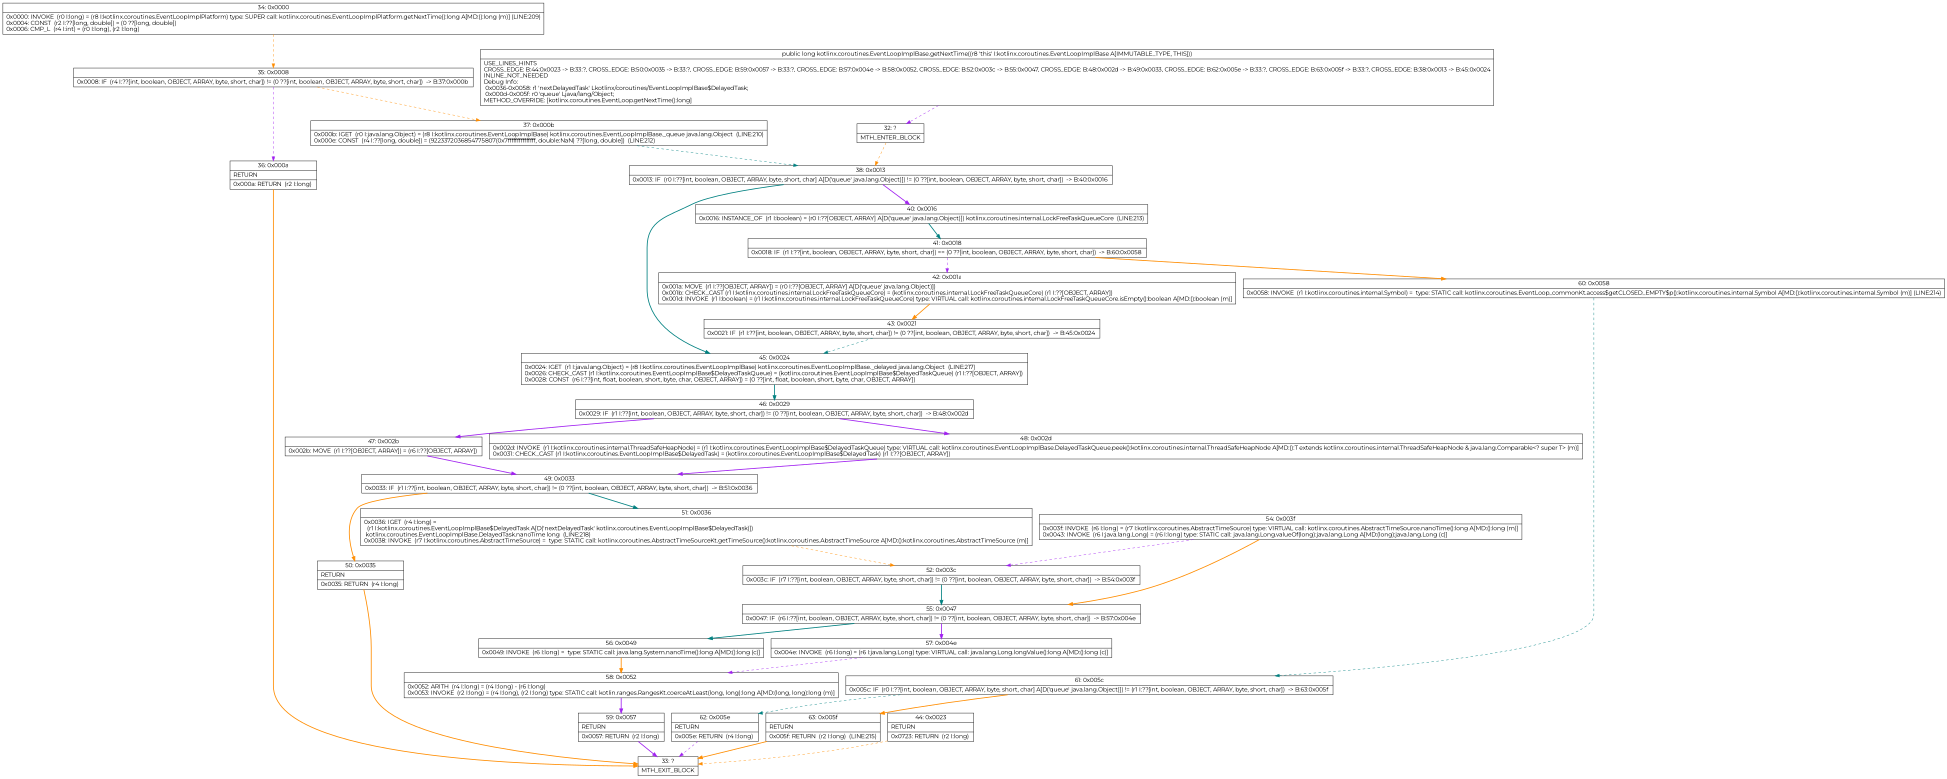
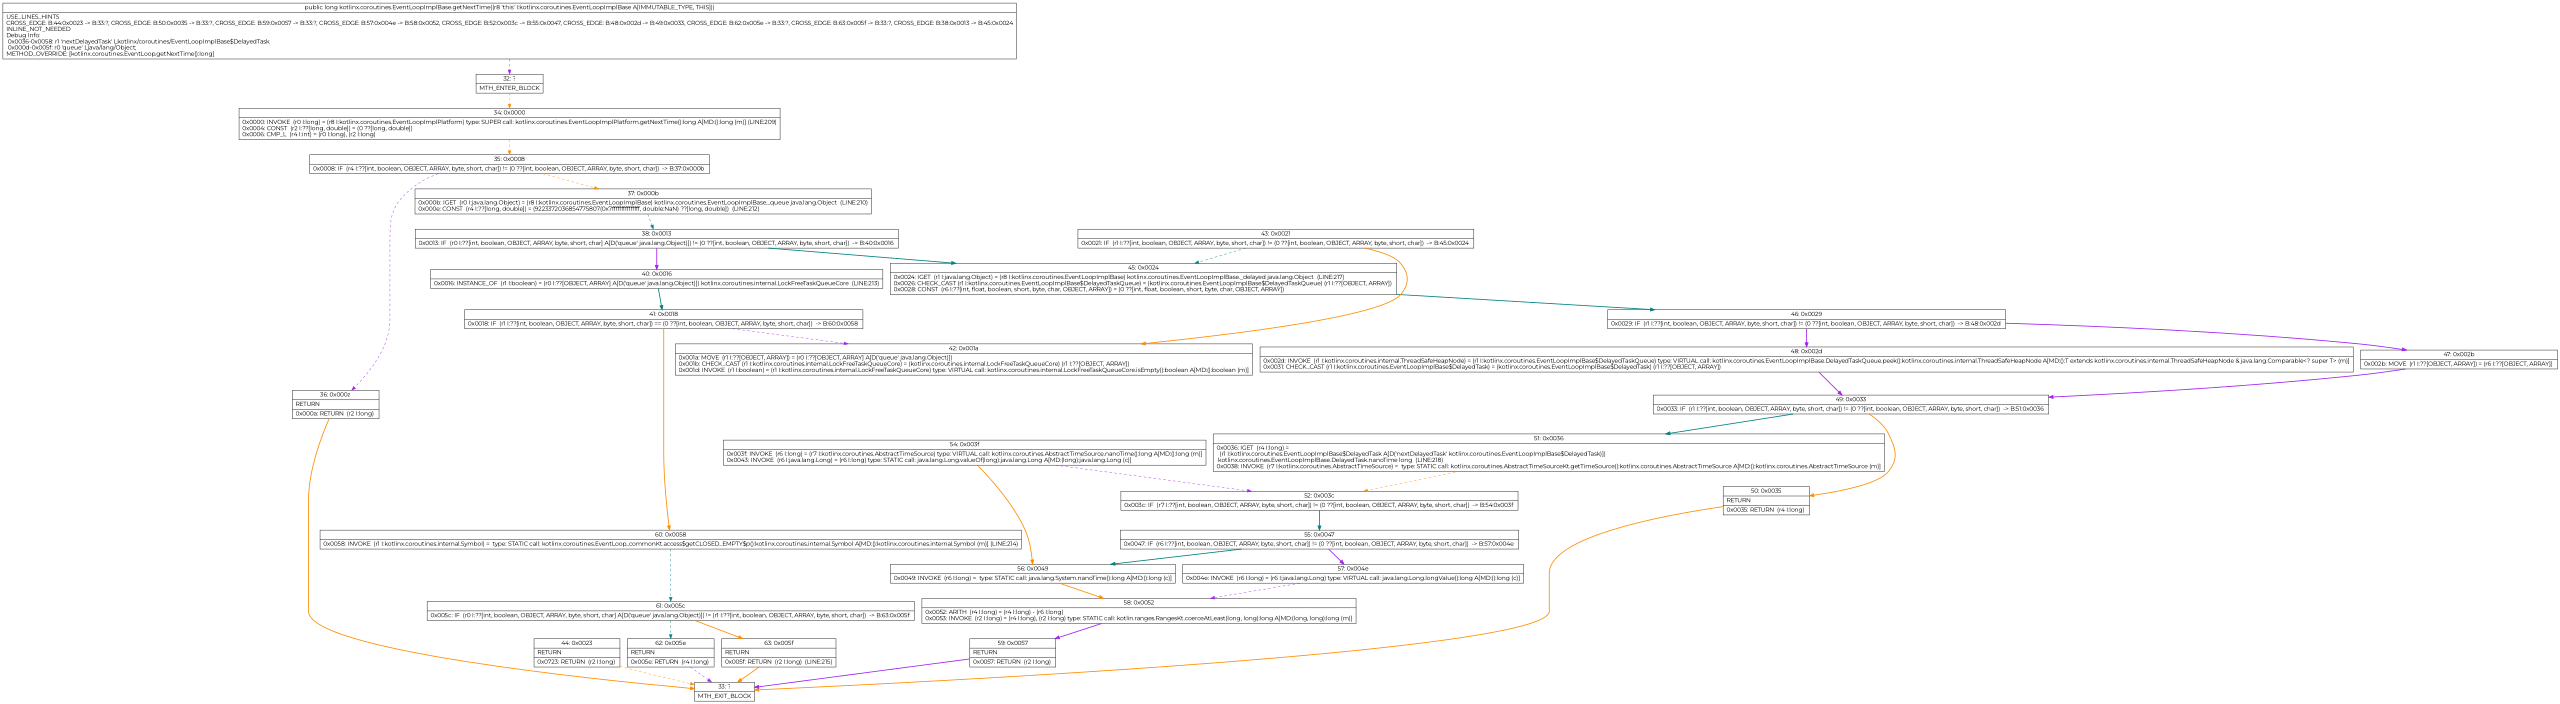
(882, 152) -> (510, 99)
(923, 310) -> (1312, 322)
(1169, 581) -> (1013, 508)
